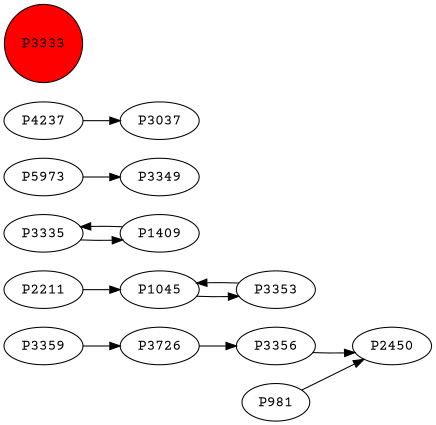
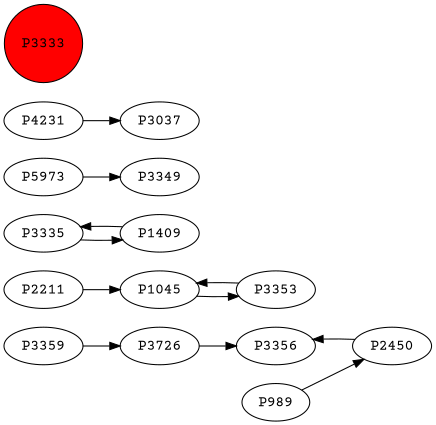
(43, 121) -> (43, 121)
(328, 353) -> (339, 339)
(276, 402) -> (276, 402)
